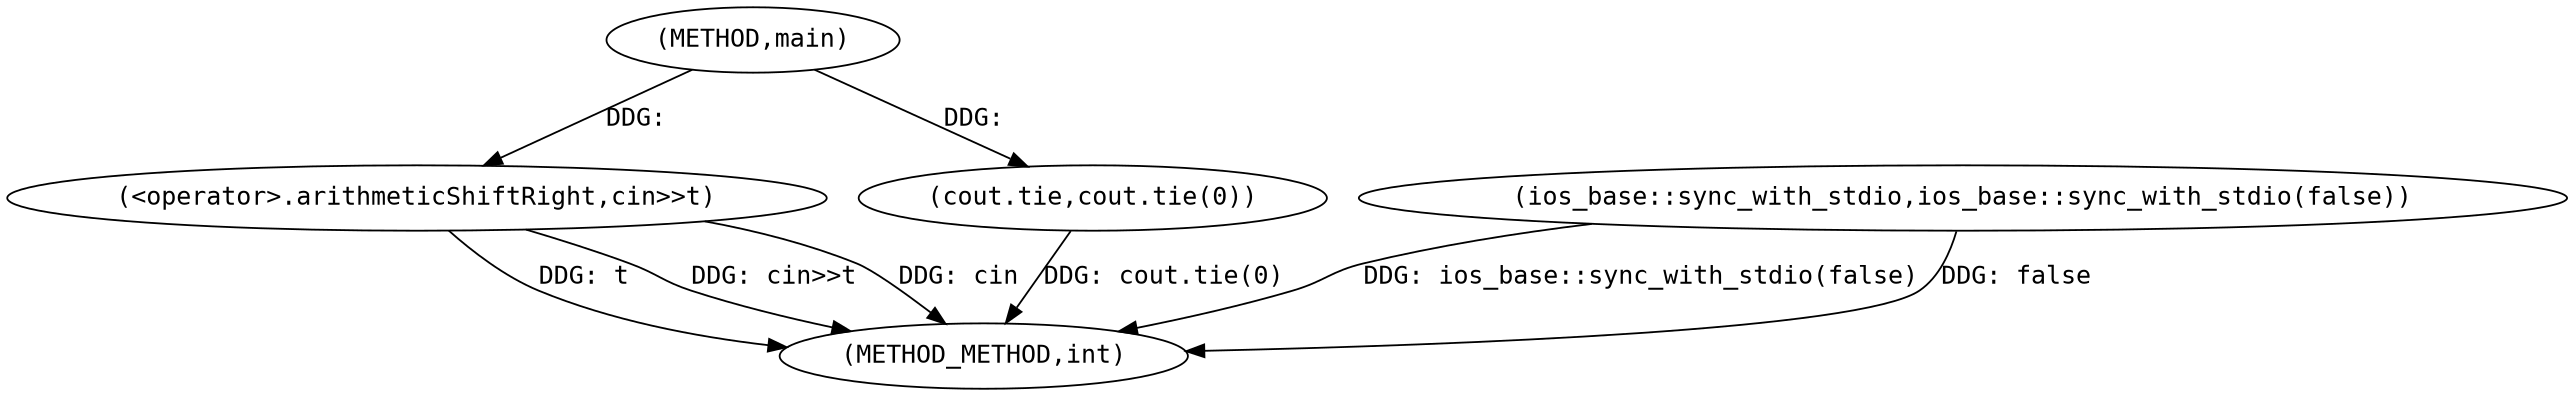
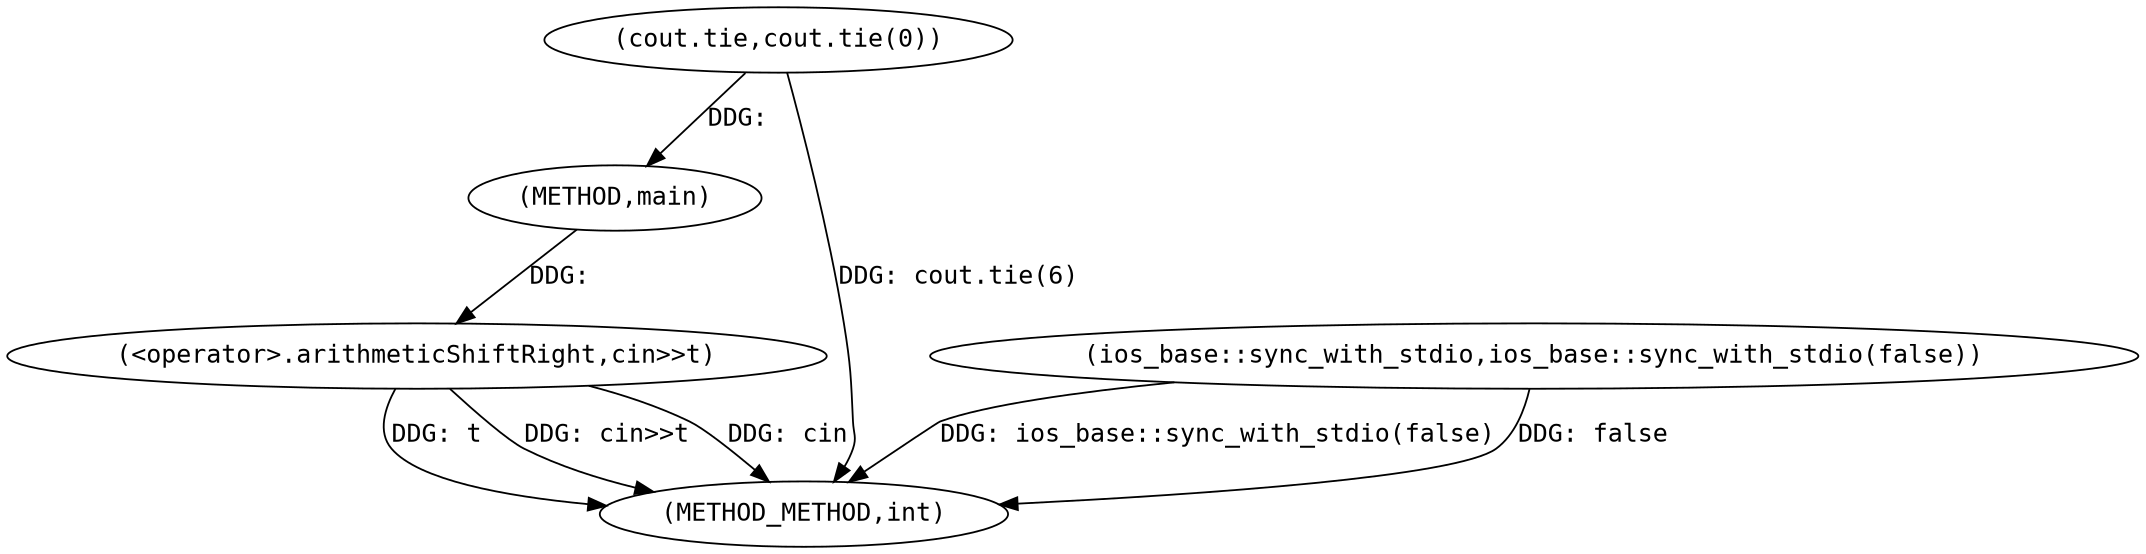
(913, 114) -> (703, 113)
(1165, 277) -> (959, 277)
